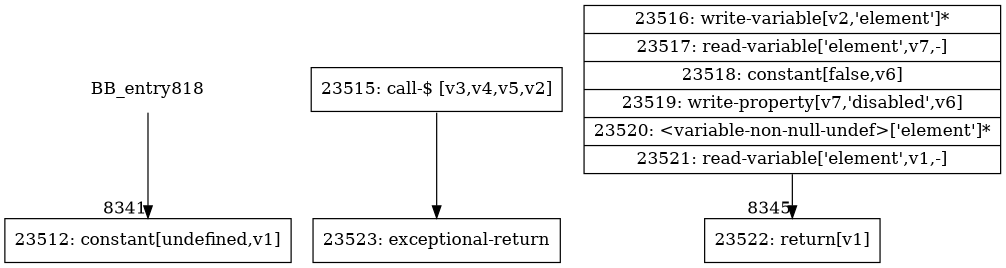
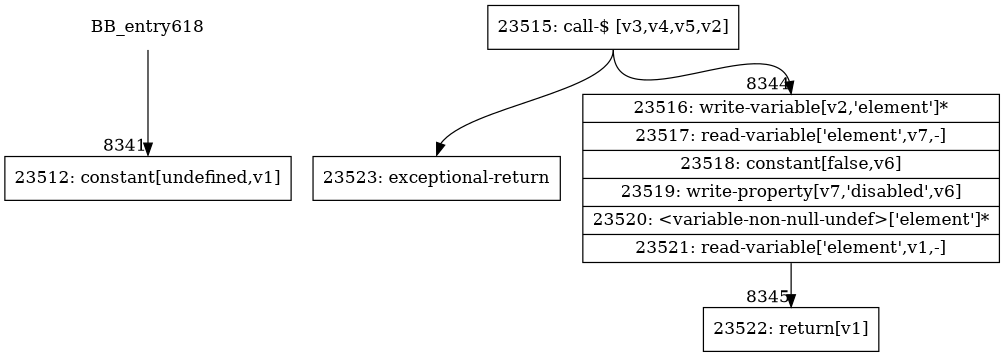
none -> (696, 73)
(148, 90) -> (148, 27)
